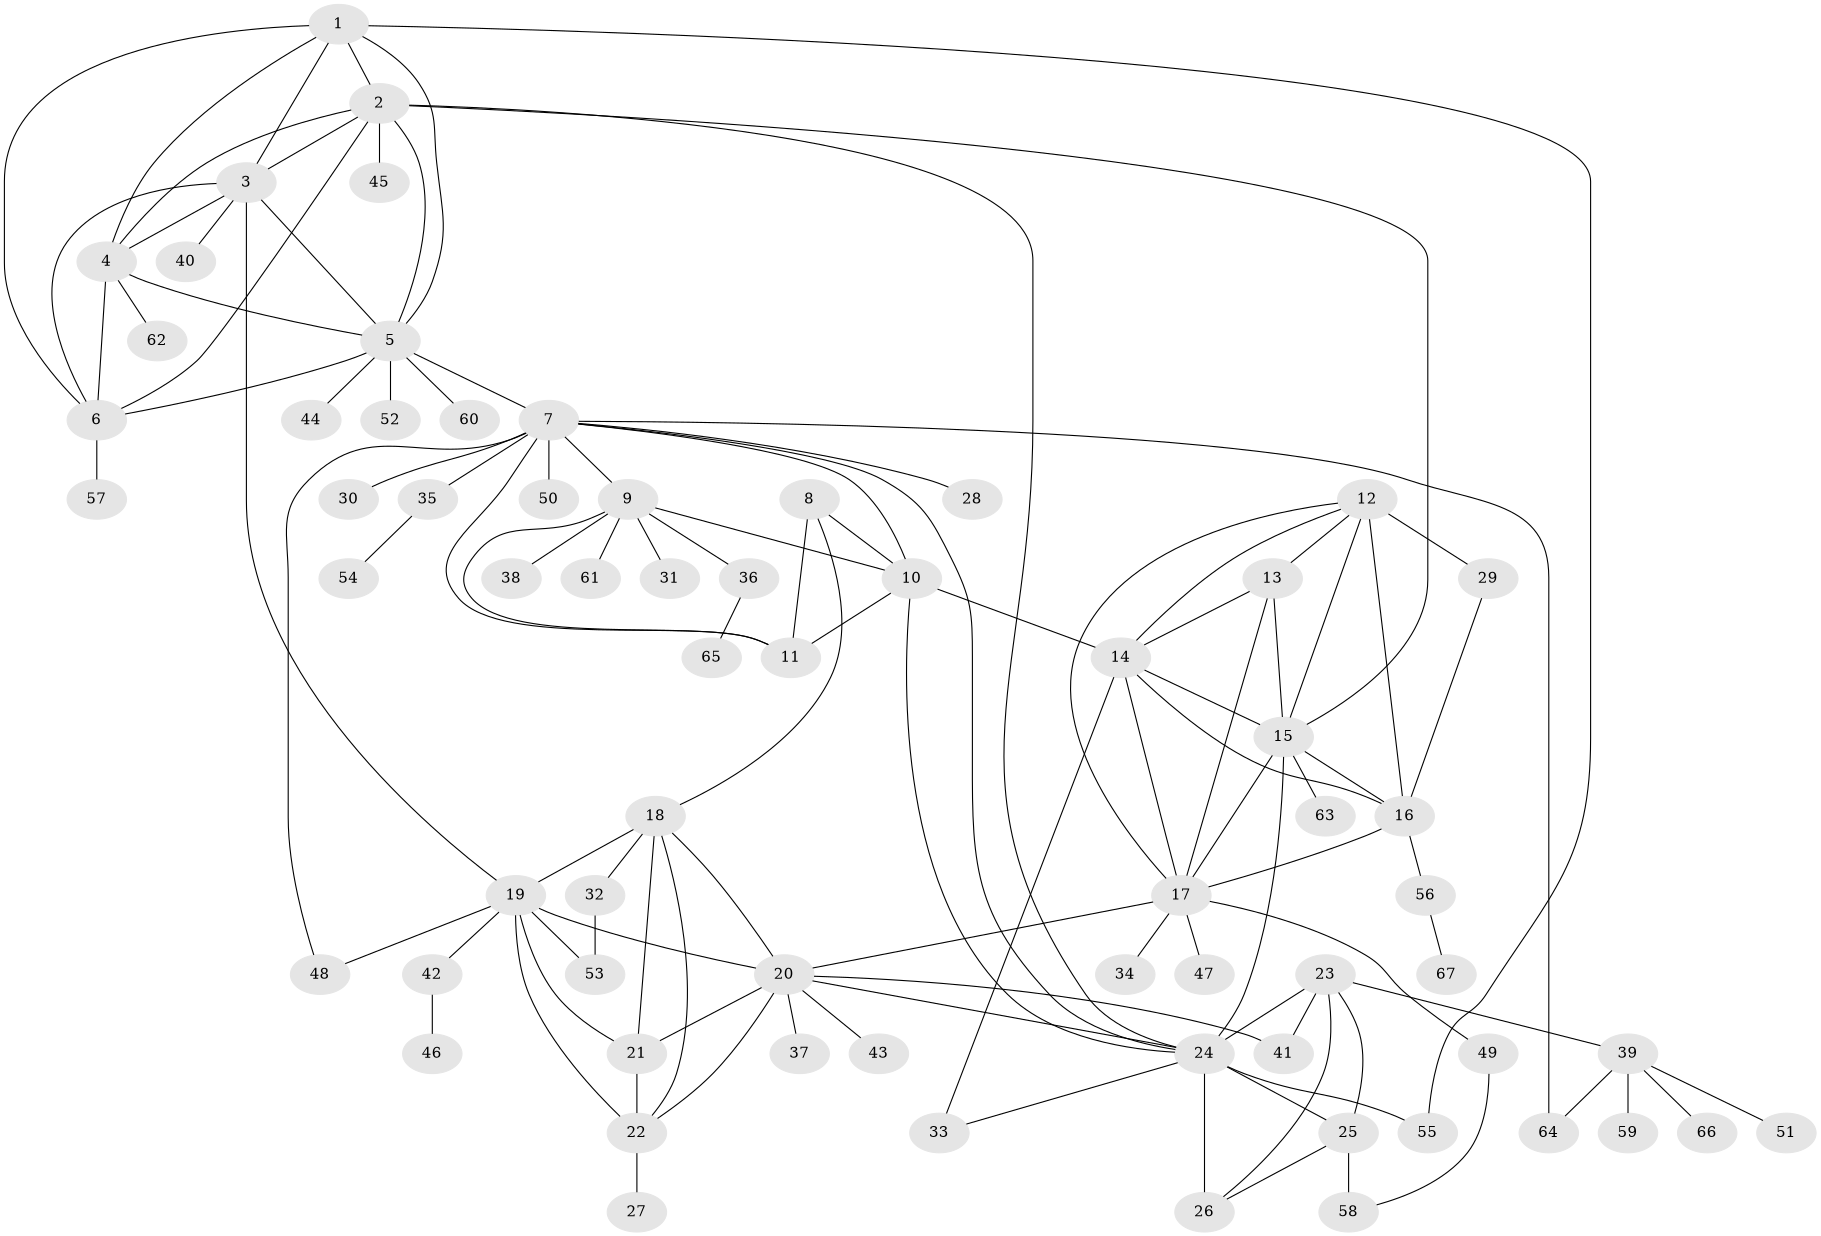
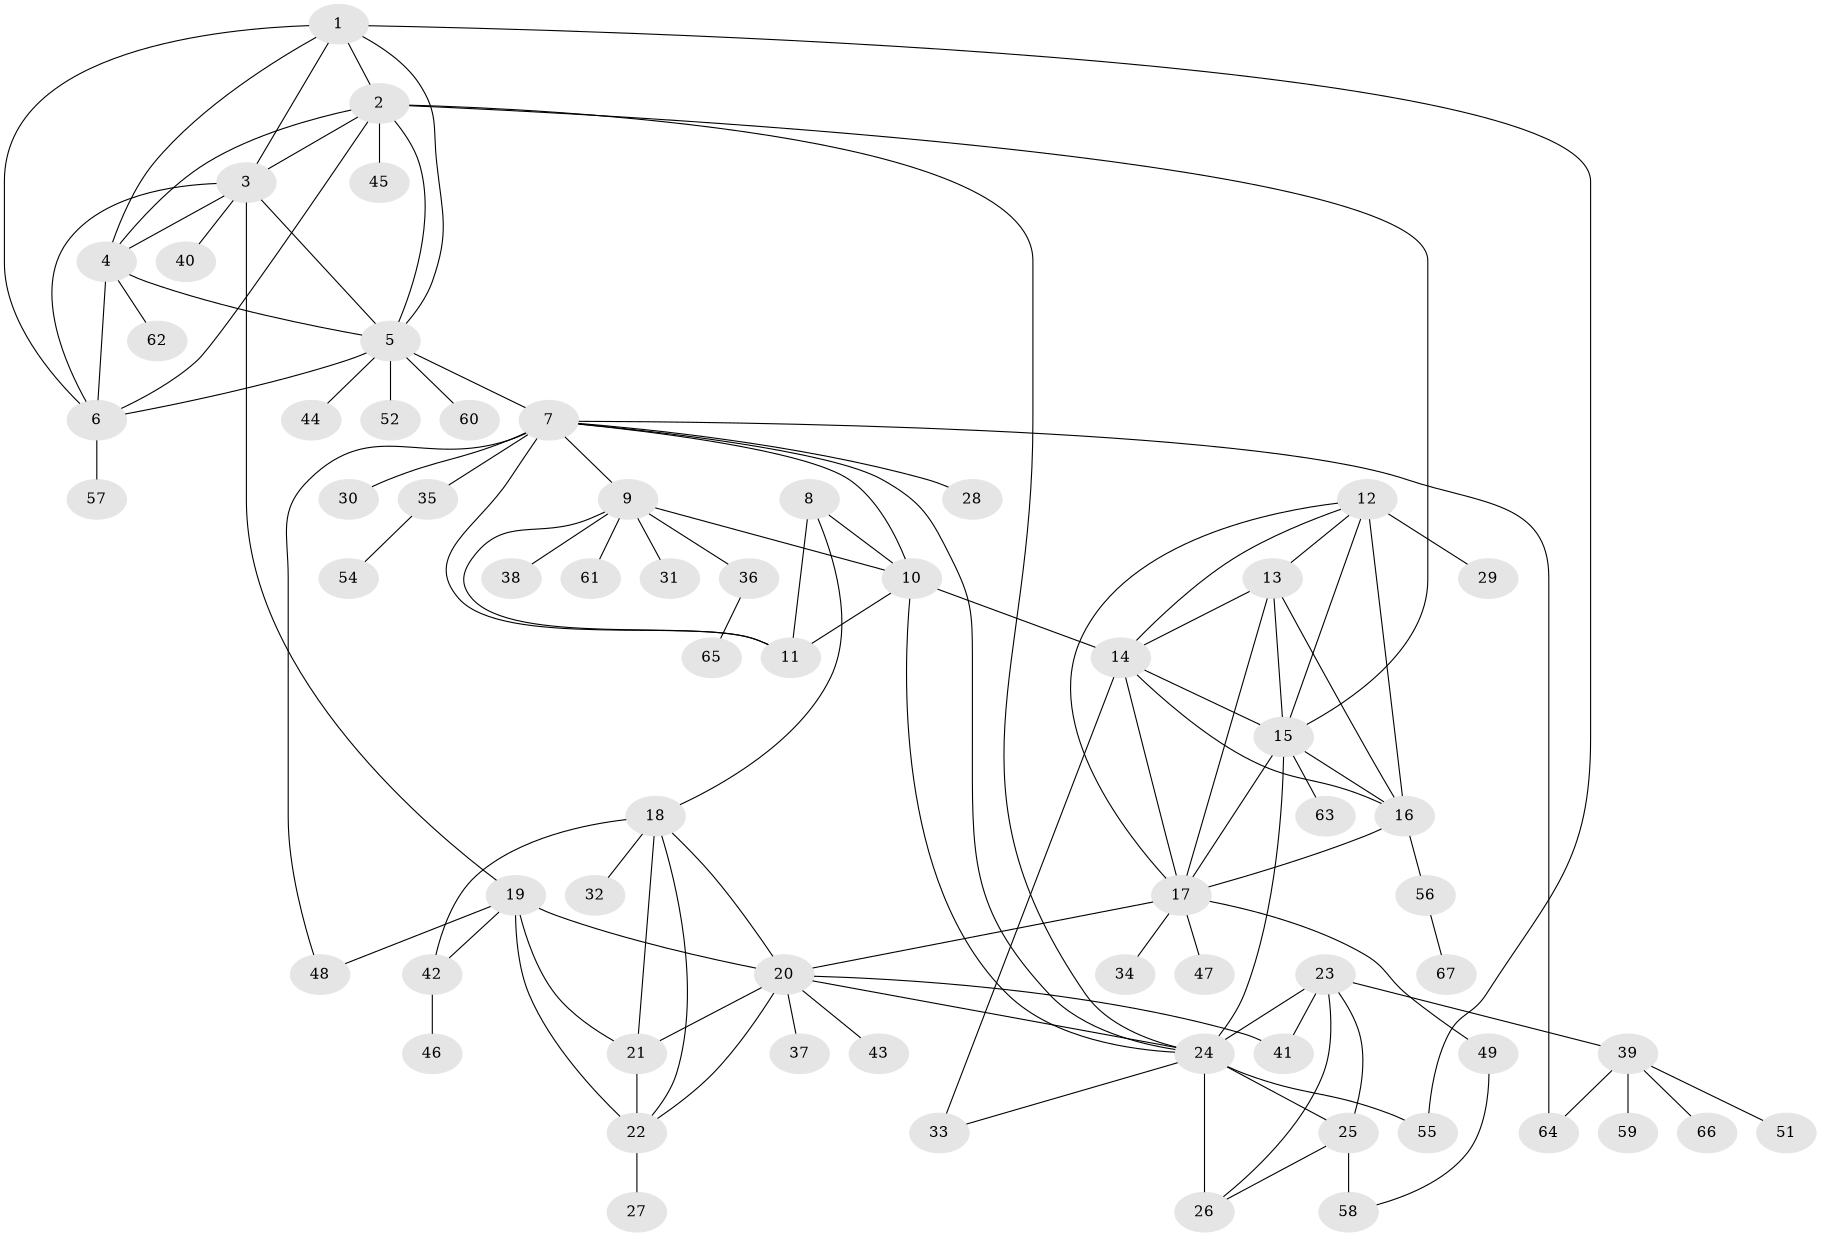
(549, 499) -> none
(1446, 697) -> (1337, 698)
(586, 856) -> (506, 855)
(595, 975) -> none
